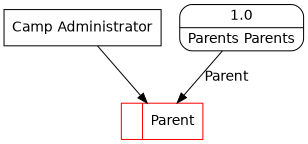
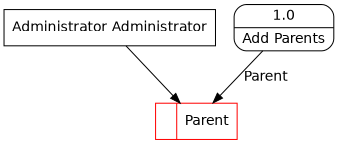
(83, 28) -> (110, 28)
(242, 39) -> (284, 39)
